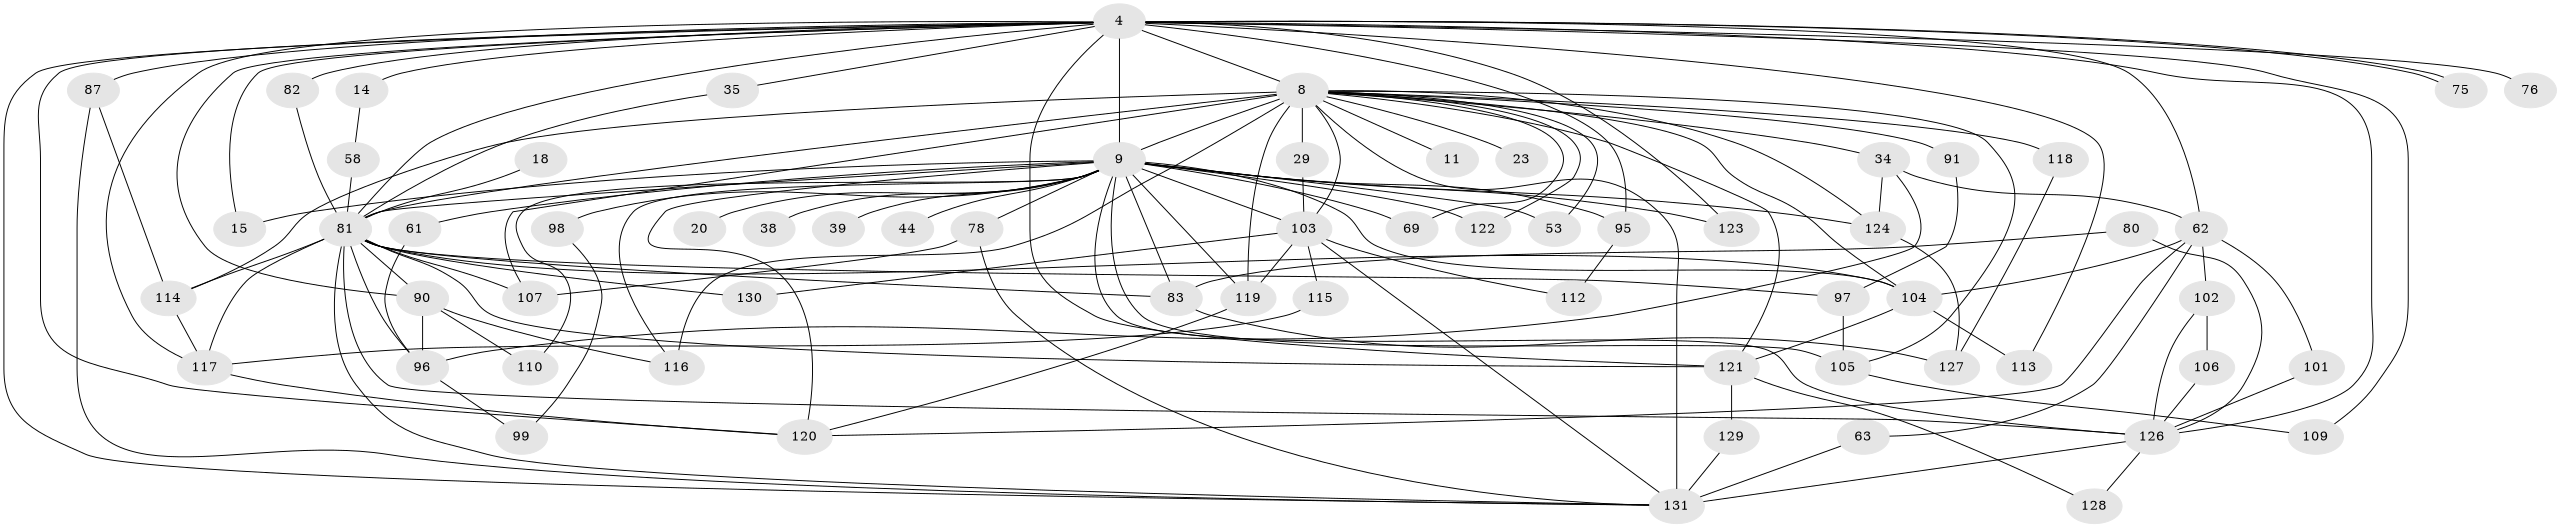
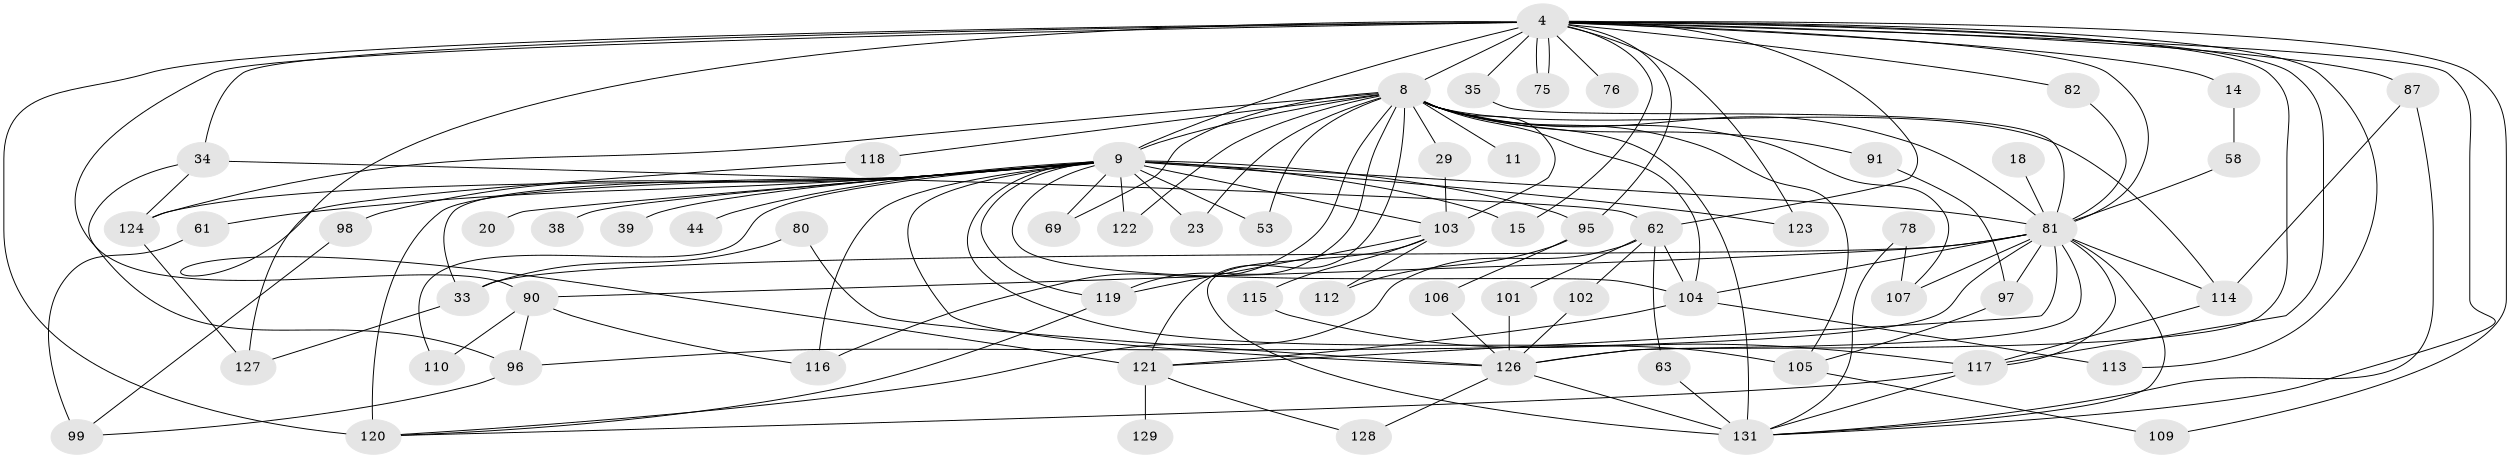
(1714, 129) -> (839, 35)
(1048, 194) -> (1166, 202)
(750, 298) -> none
(1176, 298) -> (463, 298)
(385, 300) -> (60, 288)
(2207, 333) -> (1513, 264)
(1704, 472) -> (1863, 402)
